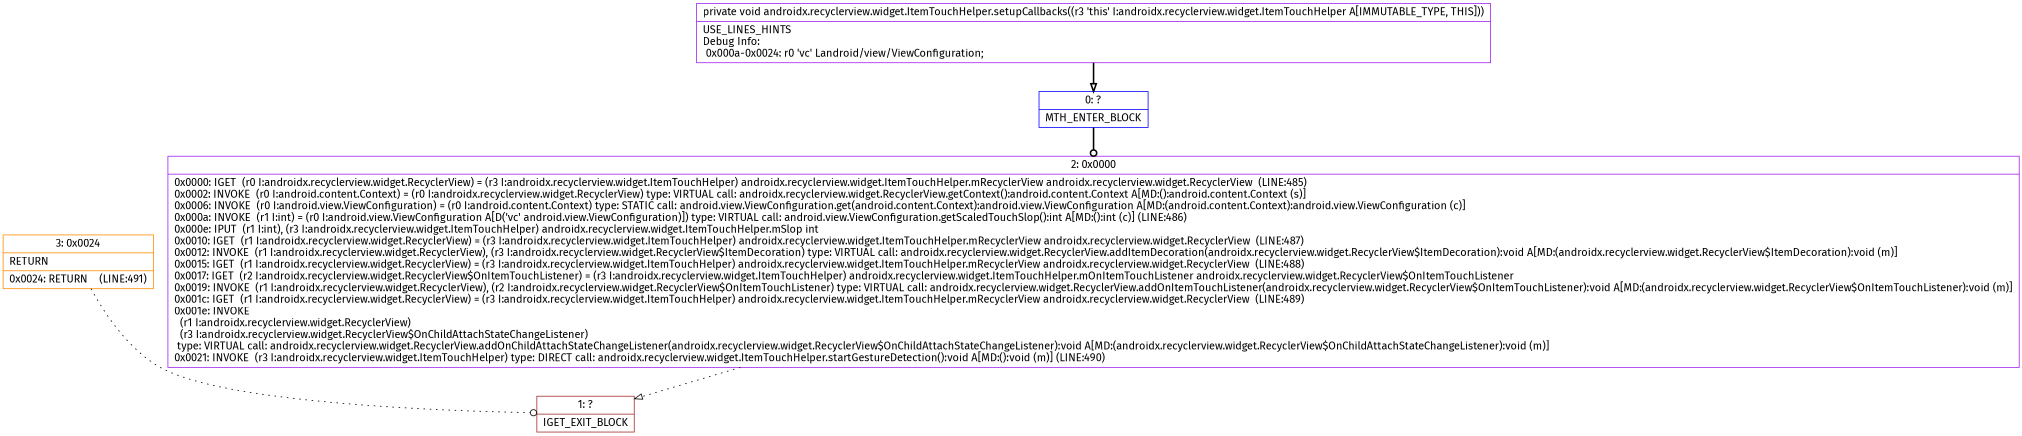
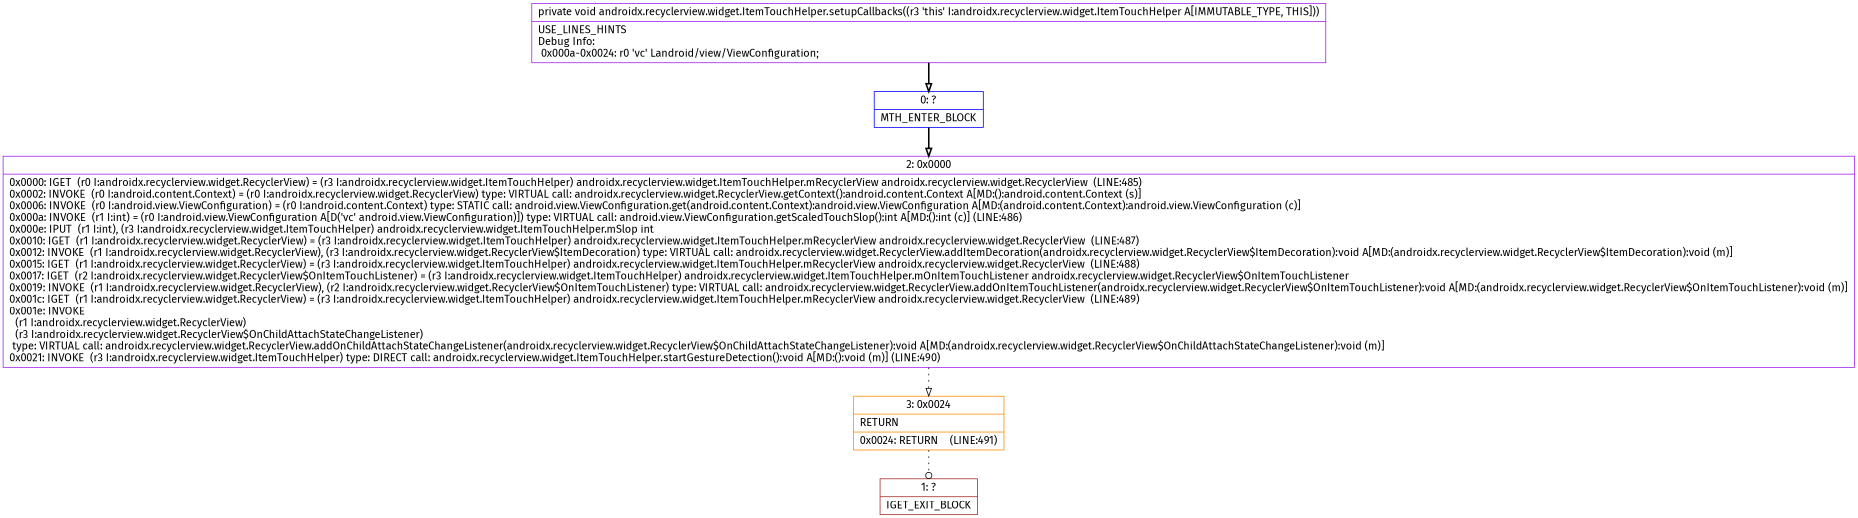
(1094, 139) -> (929, 138)
(691, 382) -> (929, 378)
